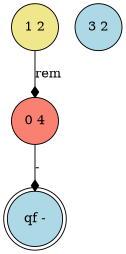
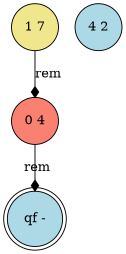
(35, 27) -> (35, 27)
(99, 27) -> (99, 27)
(37, 168) -> (37, 168)
